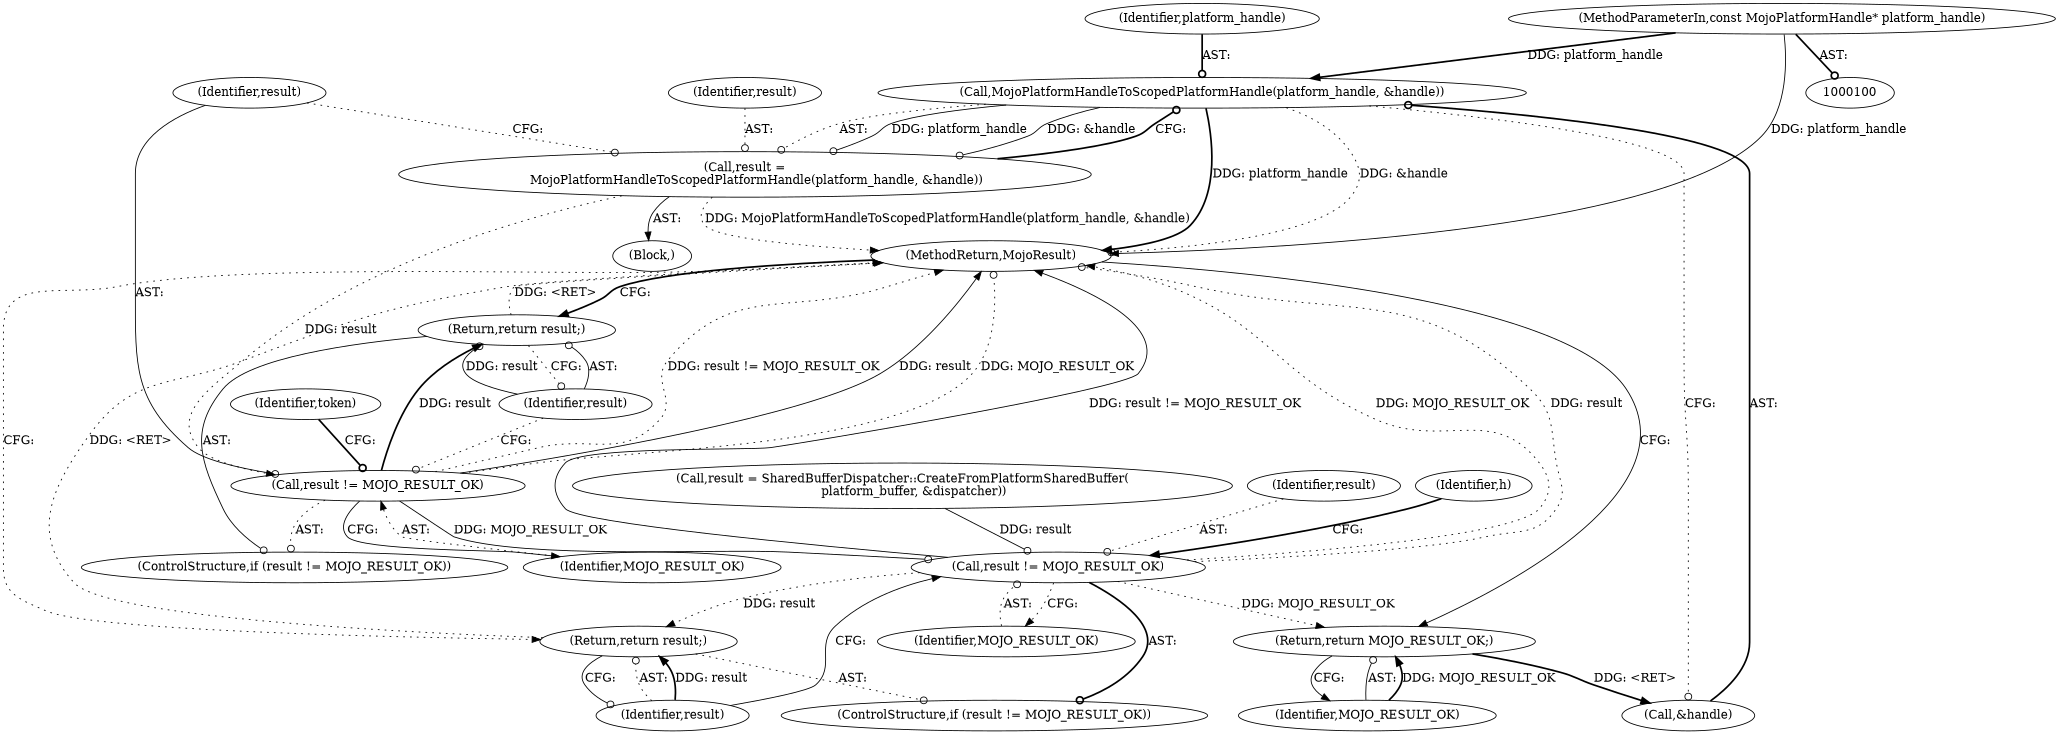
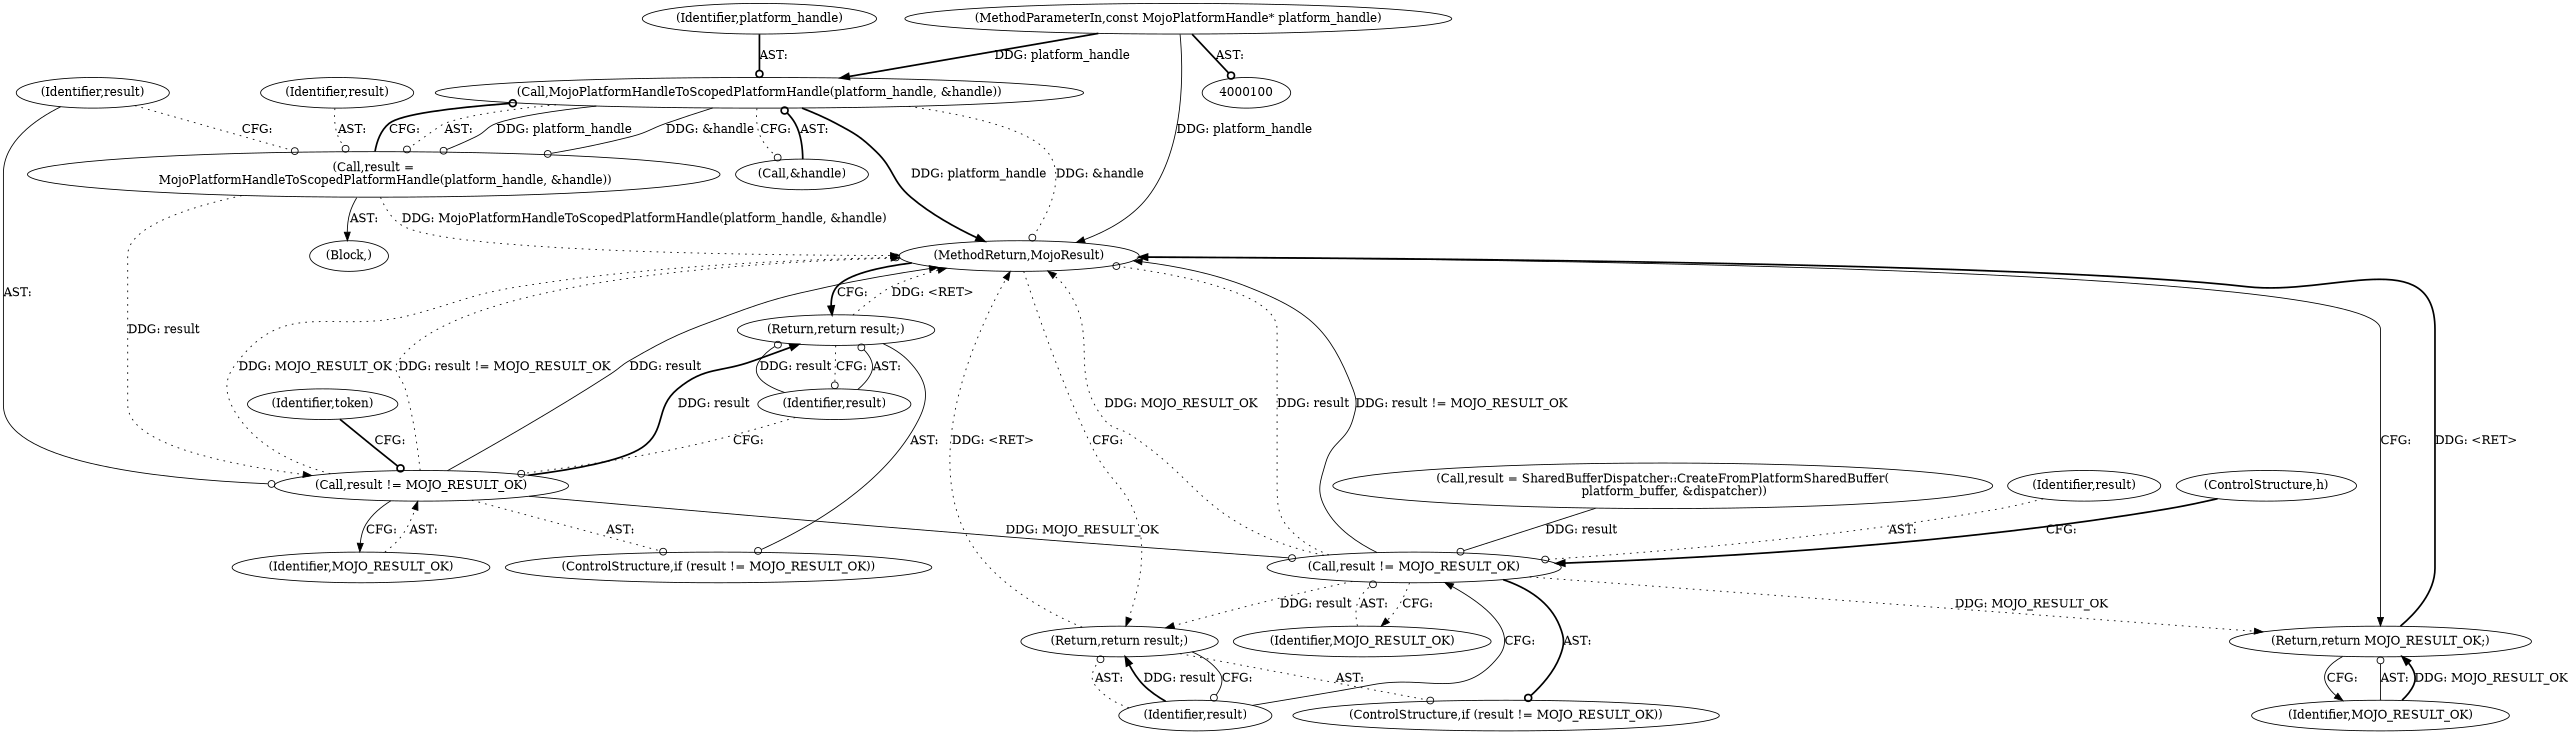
(1850, 93) -> (1246, 93)
(1474, 486) -> (2266, 486)
(1558, 672) -> (2124, 277)
